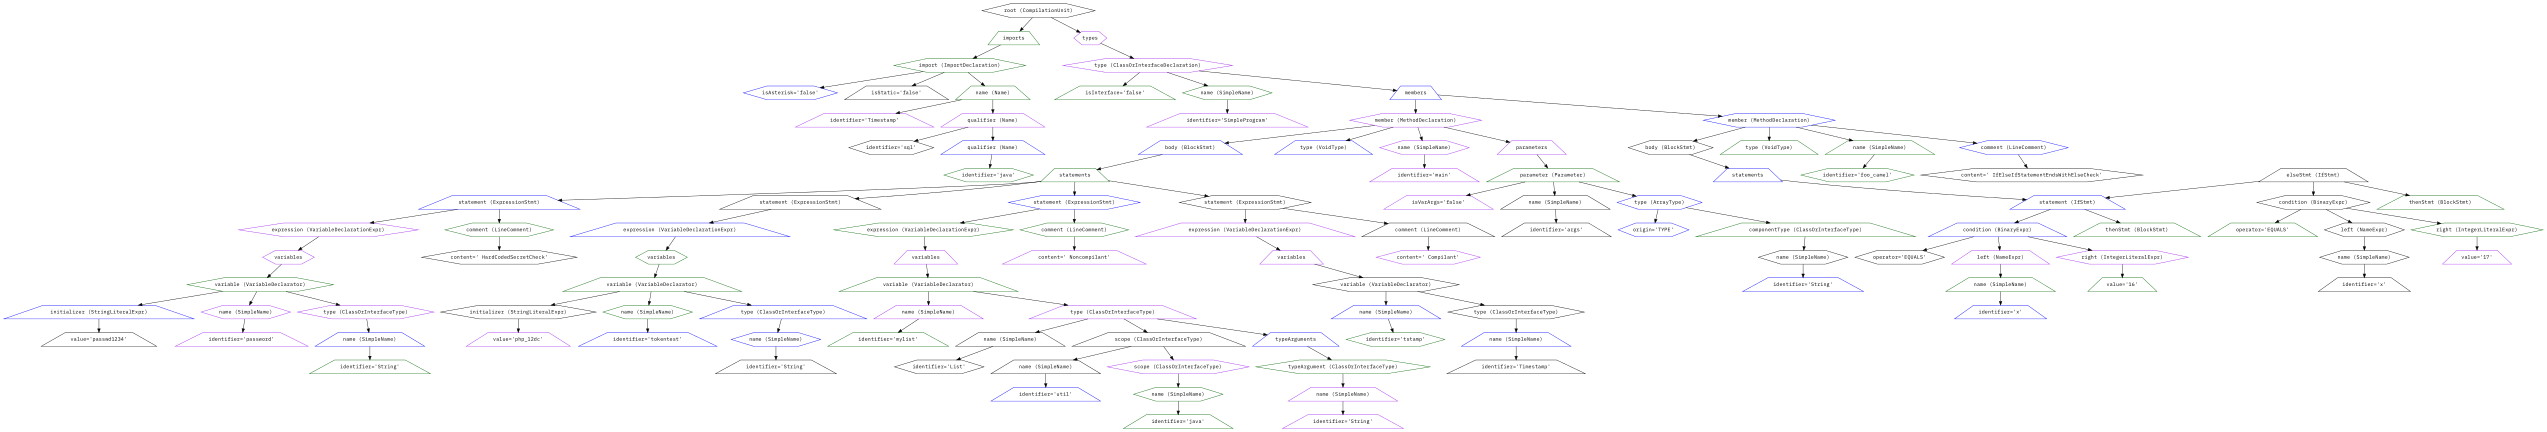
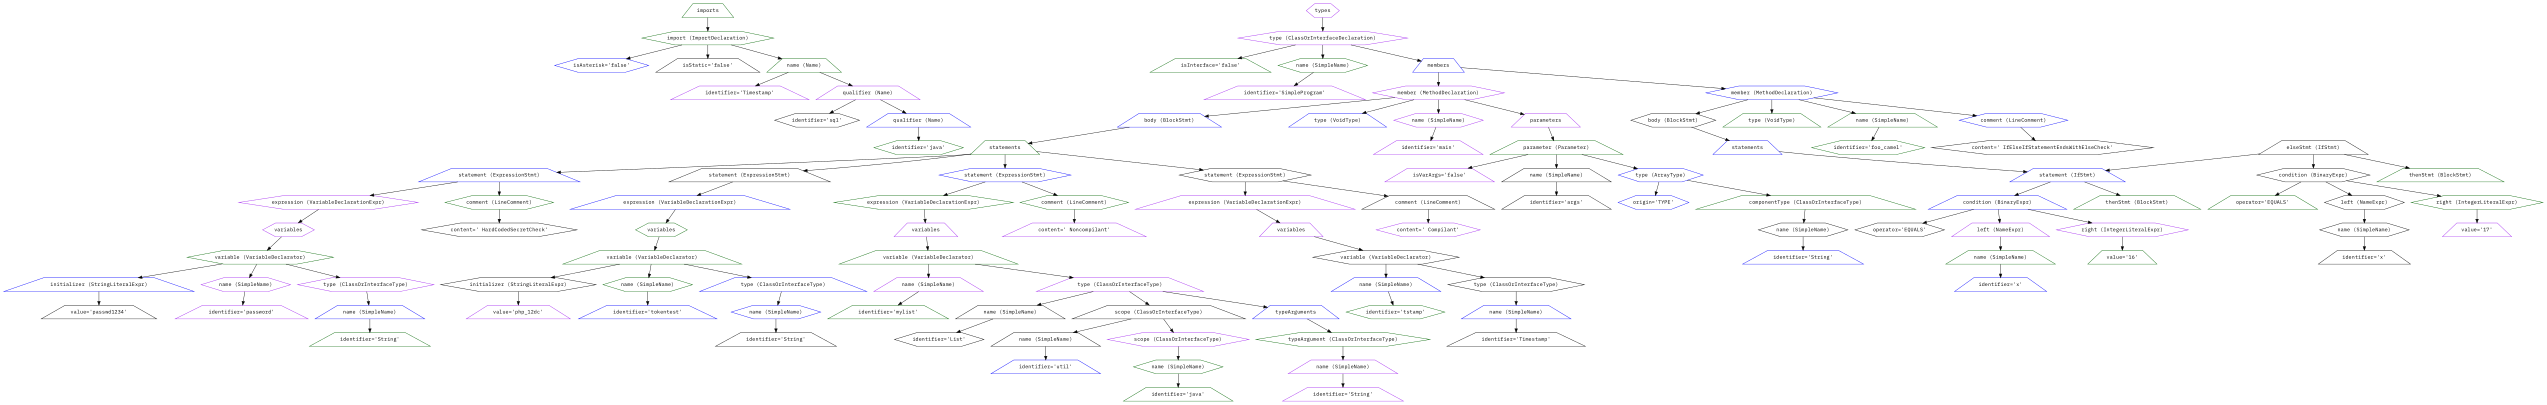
(1039, 11) -> none
